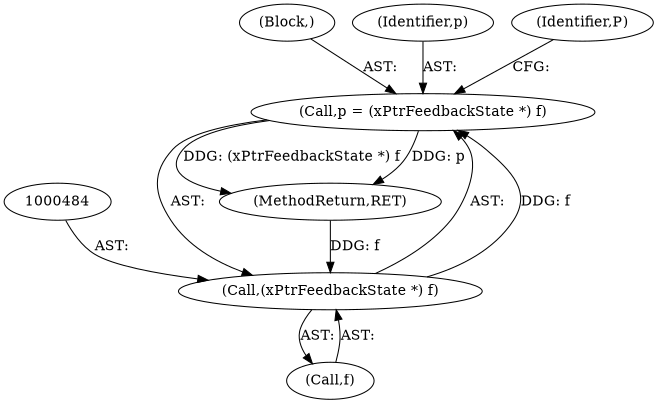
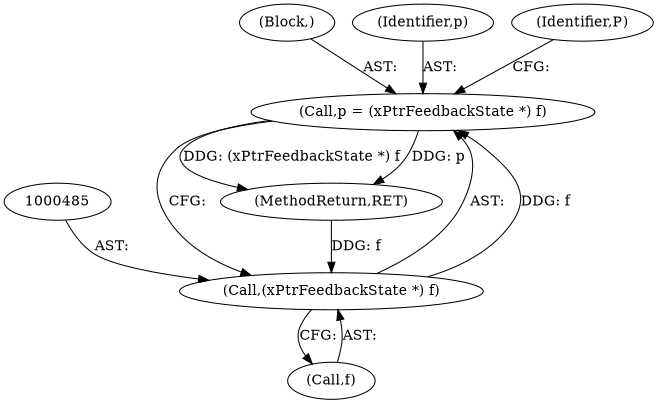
(58, 202) -> (58, 202)
(190, 202) -> (190, 202)
(320, 336) -> (321, 336)
